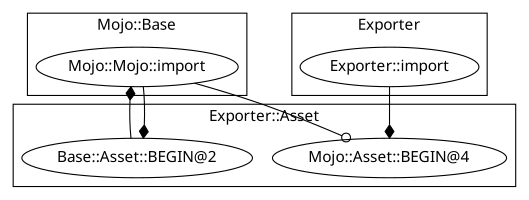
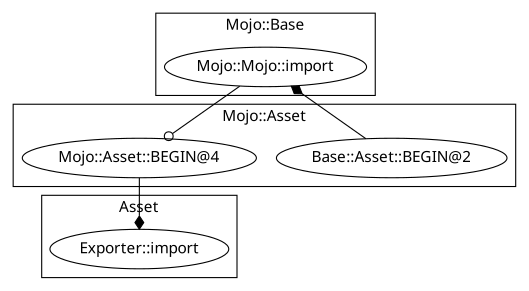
(390, 26) -> (139, 208)
(145, 111) -> none
(390, 111) -> (139, 202)
(264, 117) -> (264, 117)
